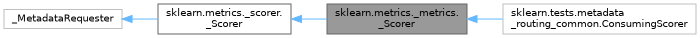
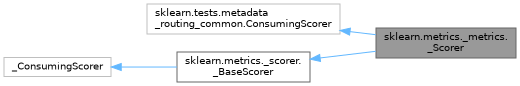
(63, 19) -> (58, 67)
(224, 19) -> (244, 67)
(490, 19) -> (363, 33)
